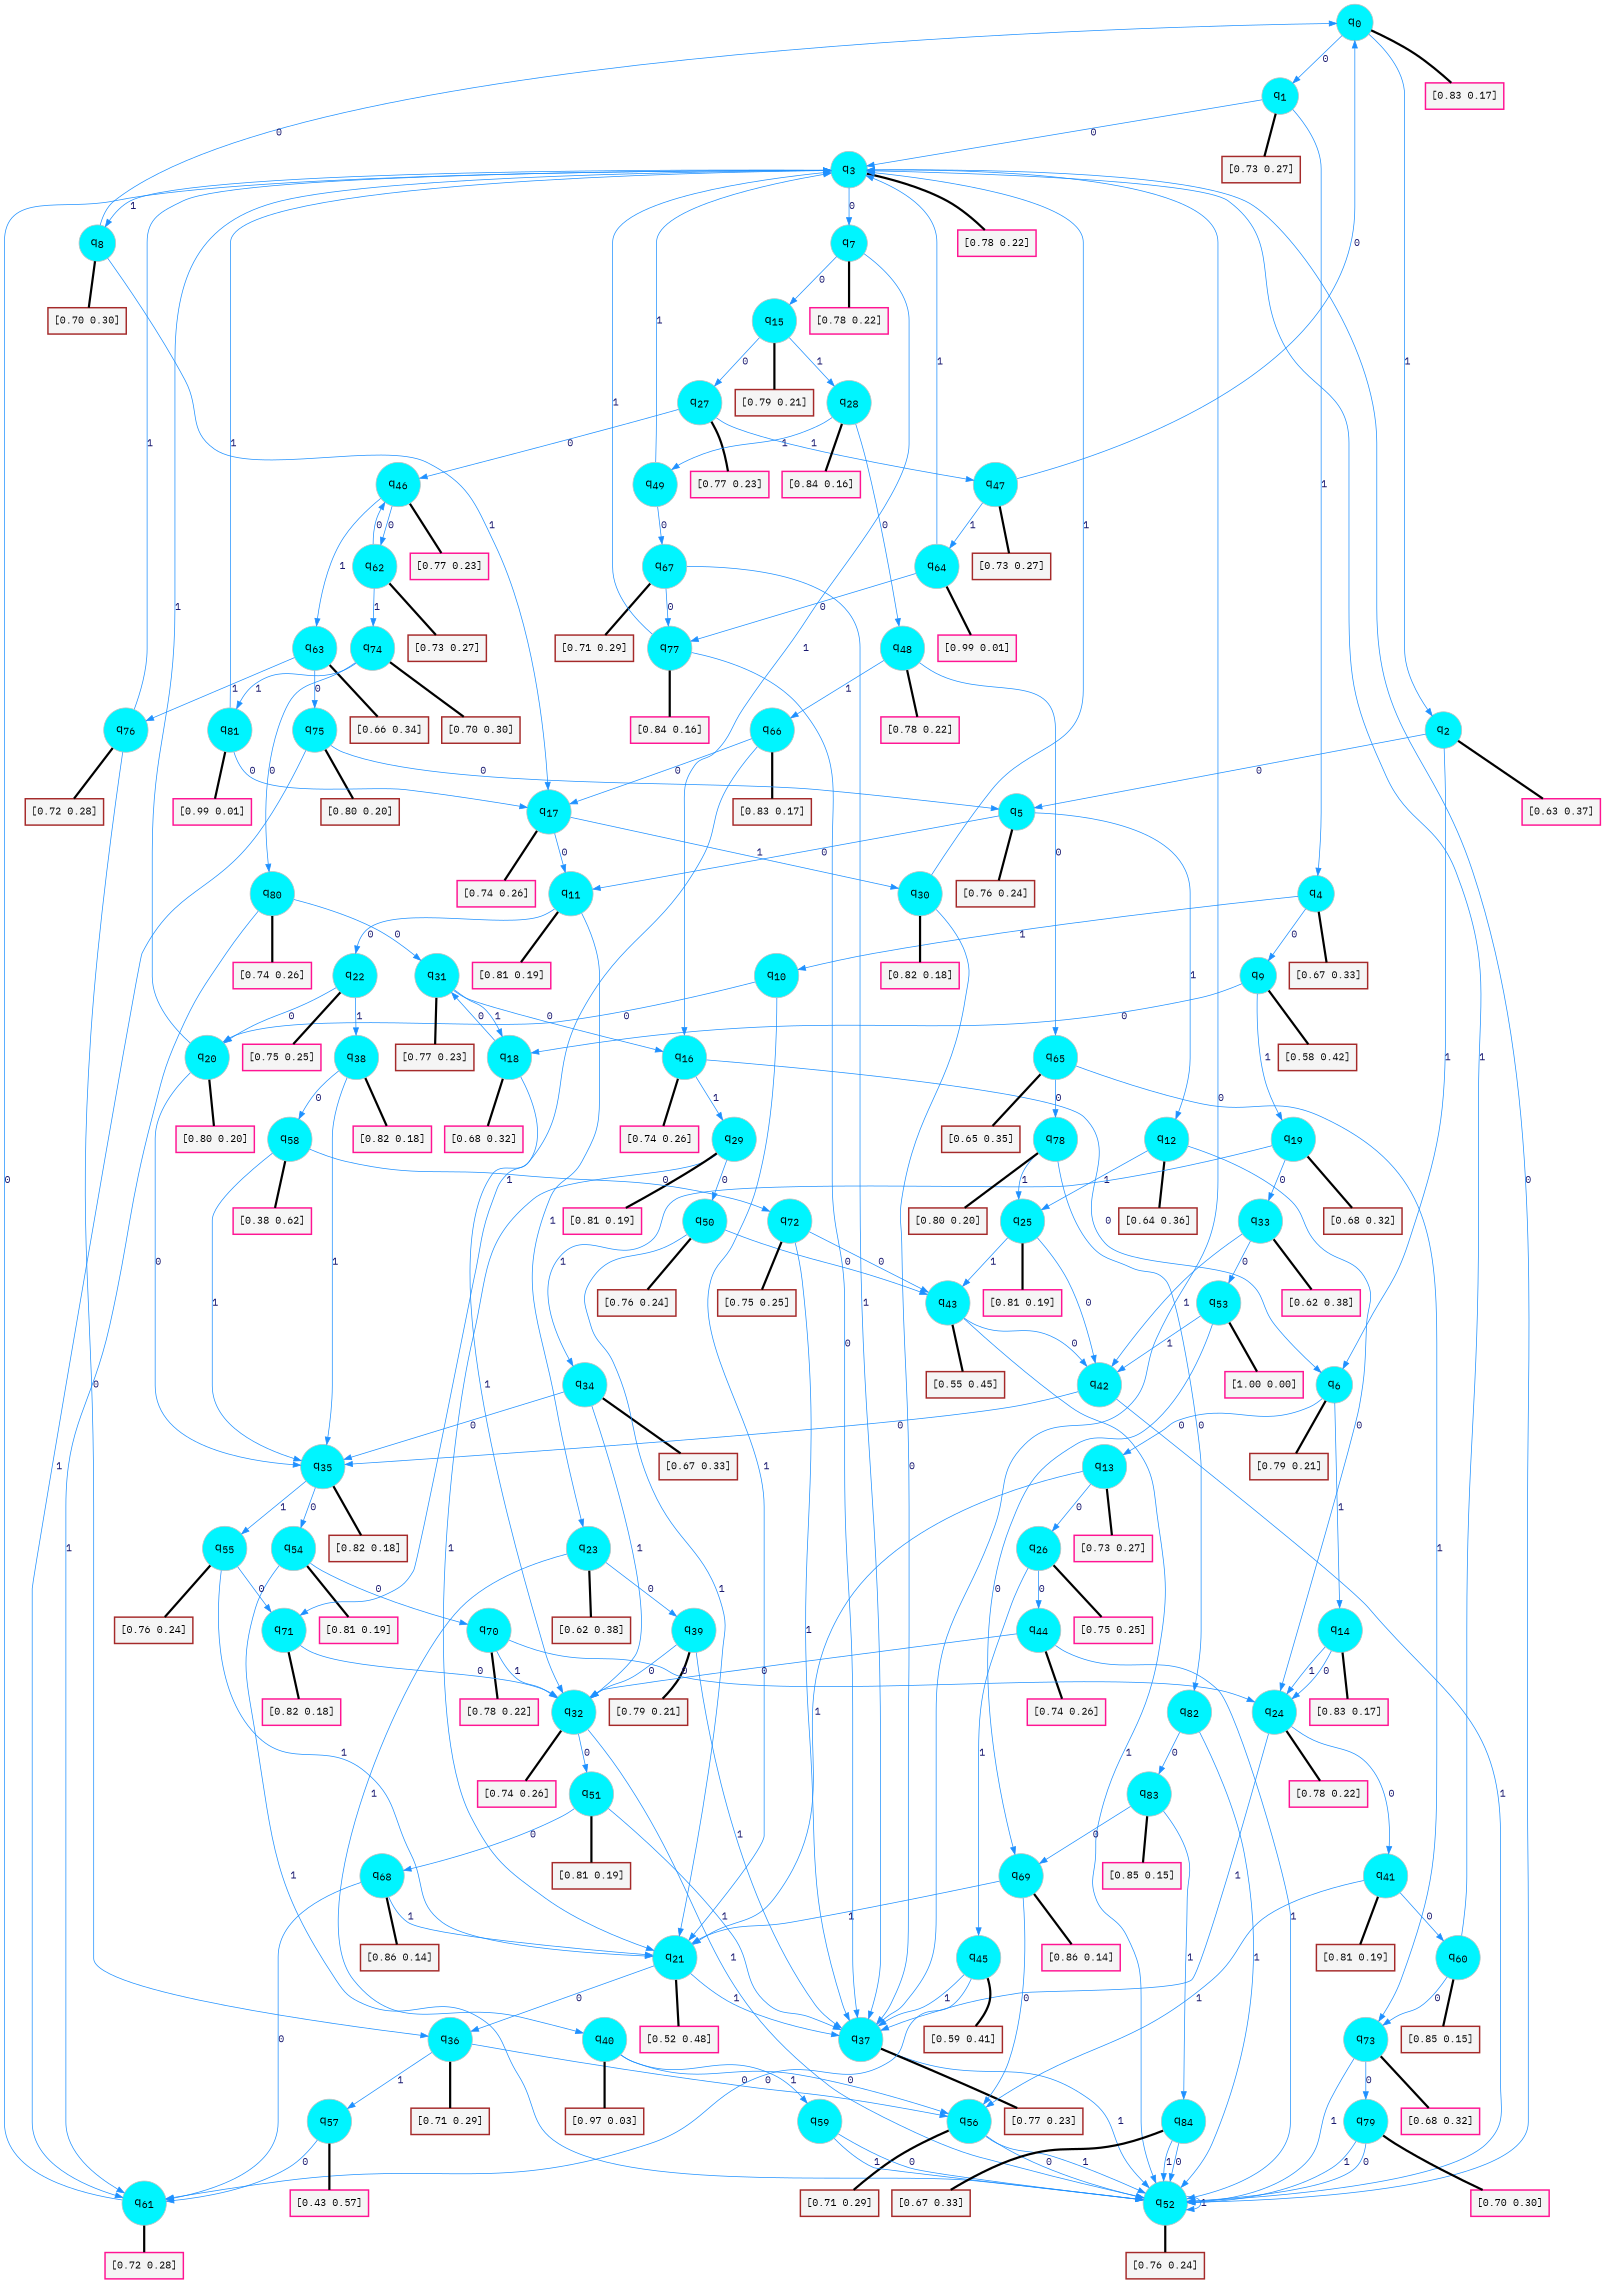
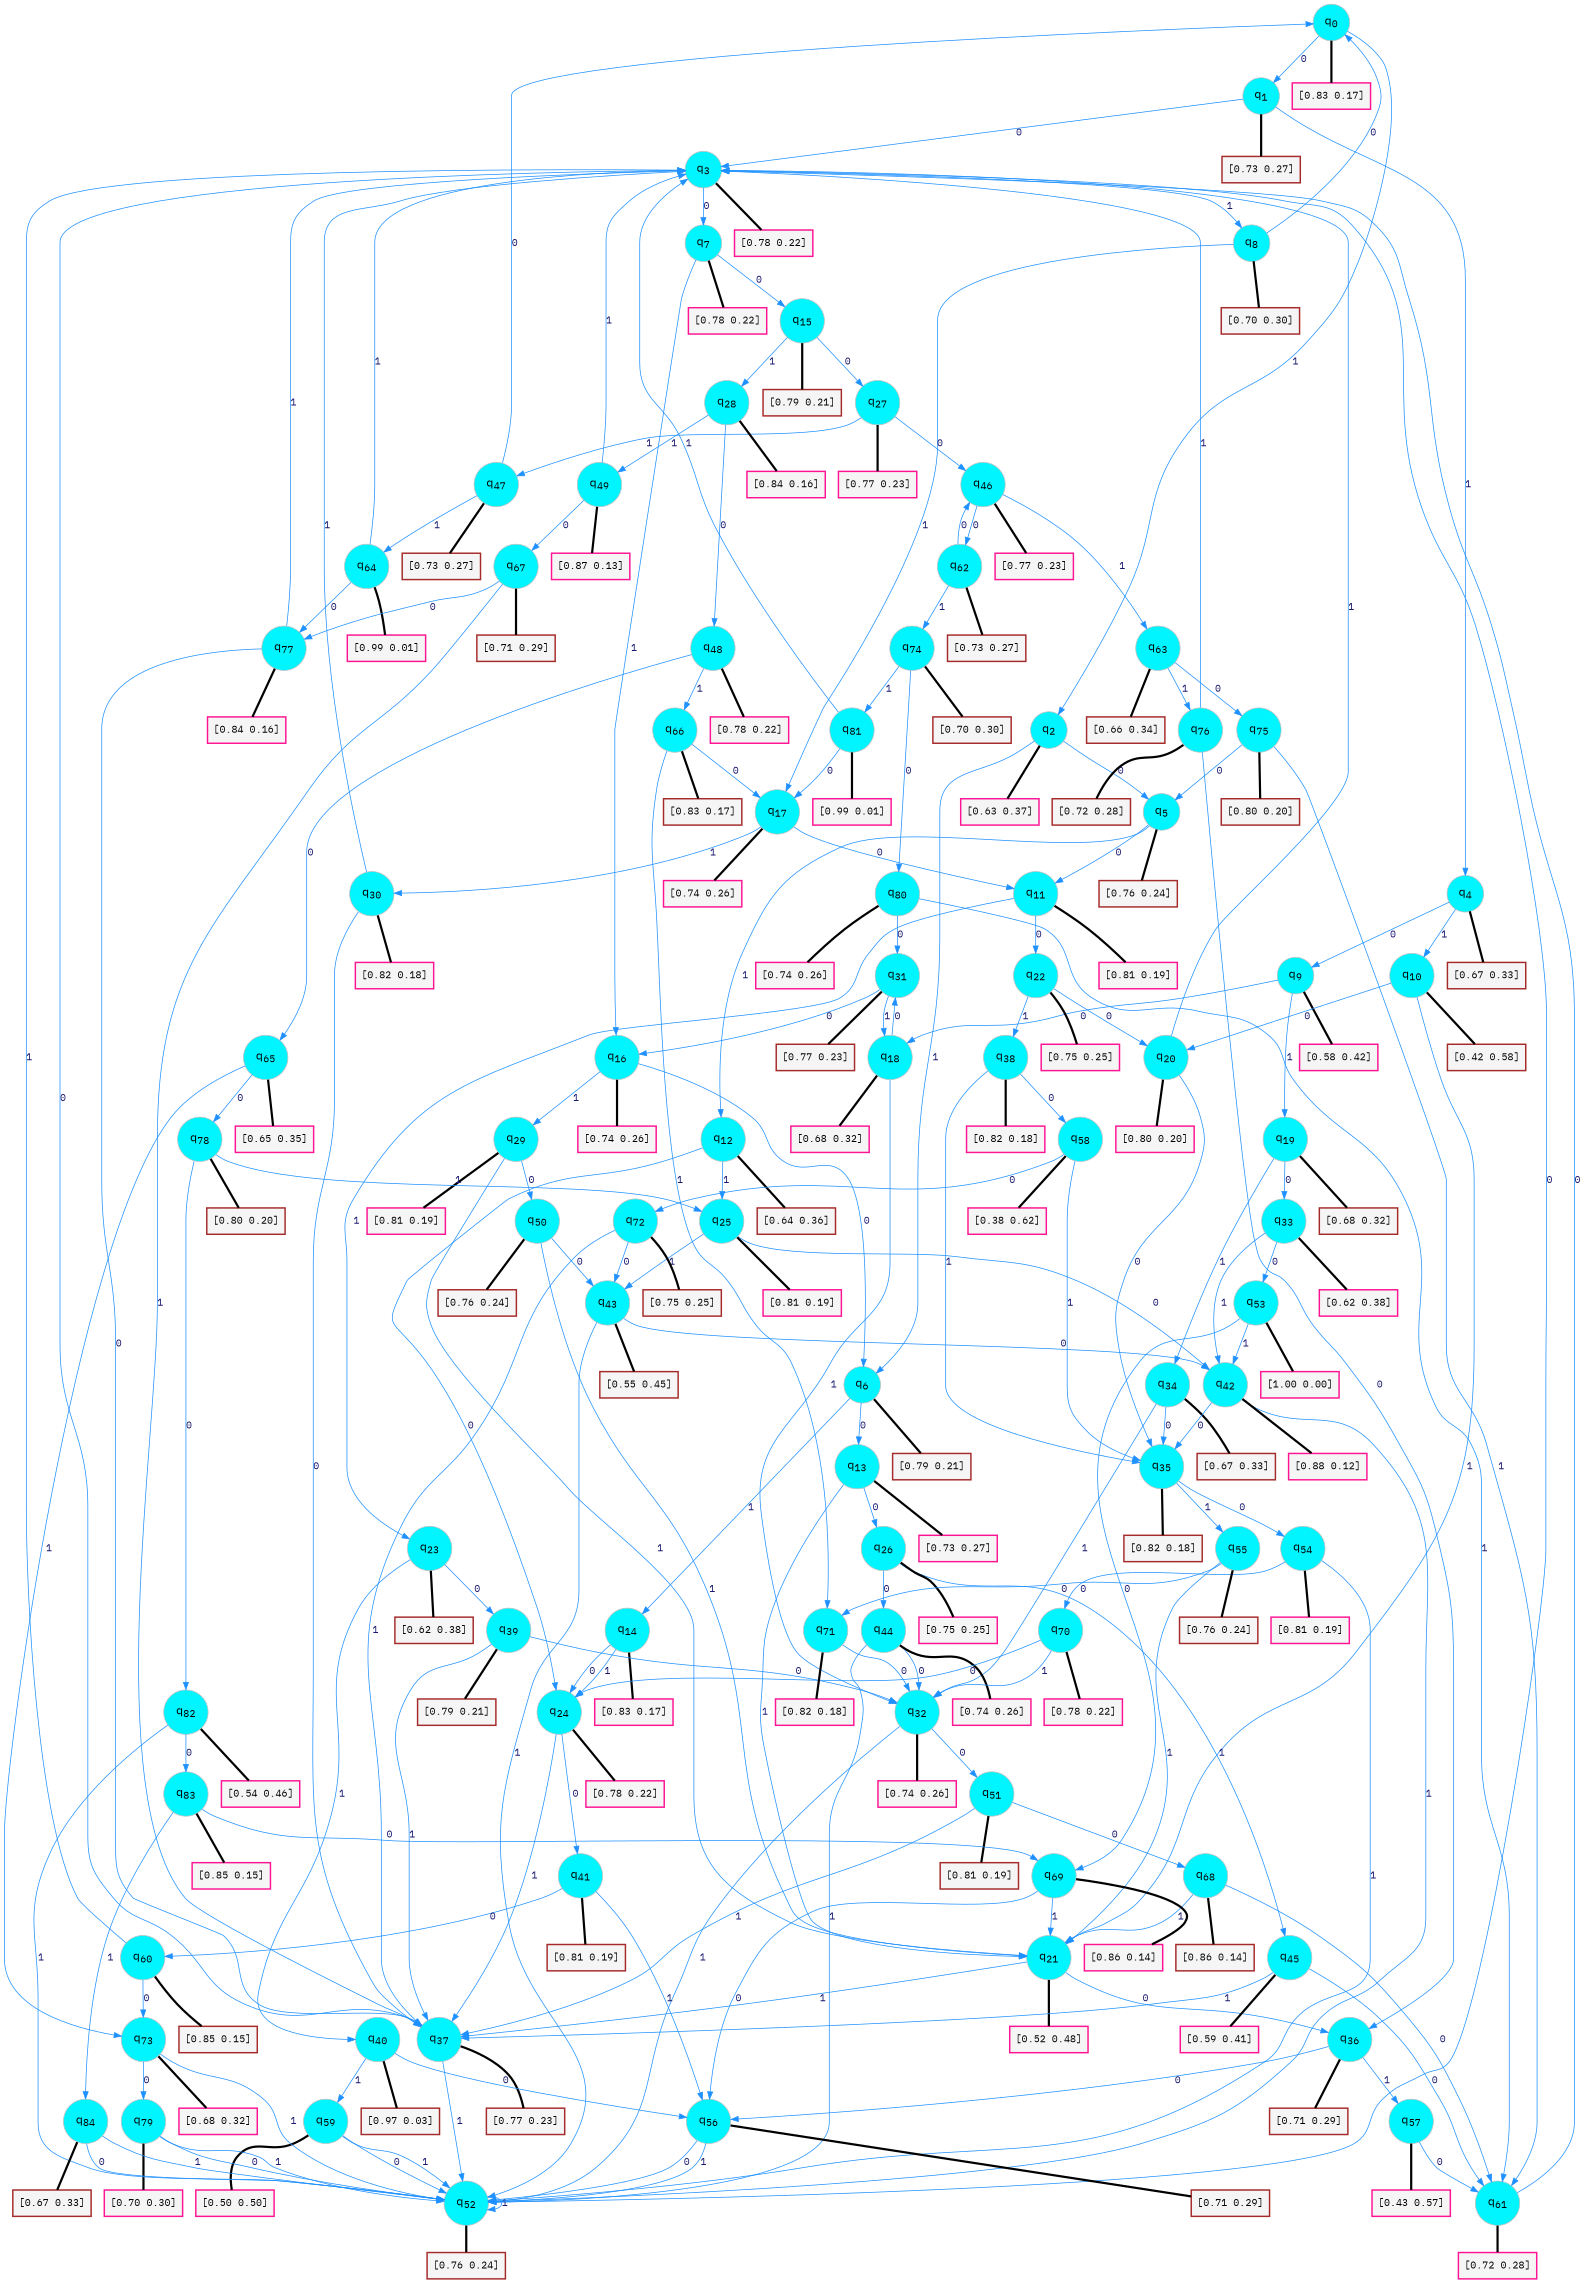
none -> (591, 566)
(1318, 1057) -> (1339, 1057)
none -> (1487, 1057)
(981, 1139) -> (274, 1139)
none -> (1328, 1467)
none -> (261, 1794)
(963, 2040) -> (1219, 2040)
none -> (235, 2203)
